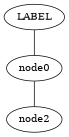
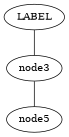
(34, 68) -> (34, 68)
(34, 119) -> (34, 119)
